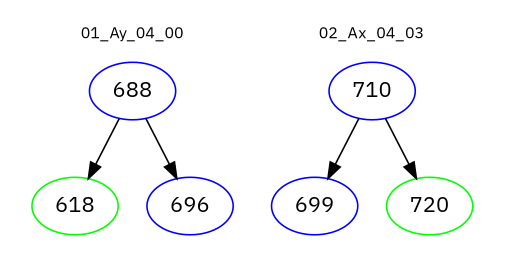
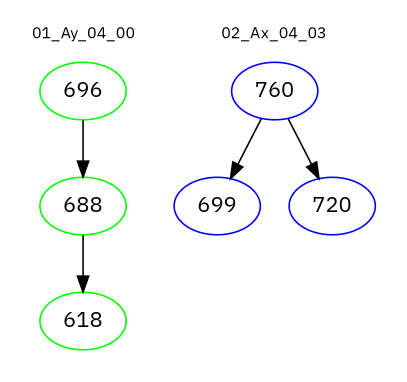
(133, 91) -> (83, 206)
(372, 91) -> (275, 91)
(158, 141) -> (83, 141)
(190, 206) -> (83, 91)
(430, 206) -> (332, 206)
